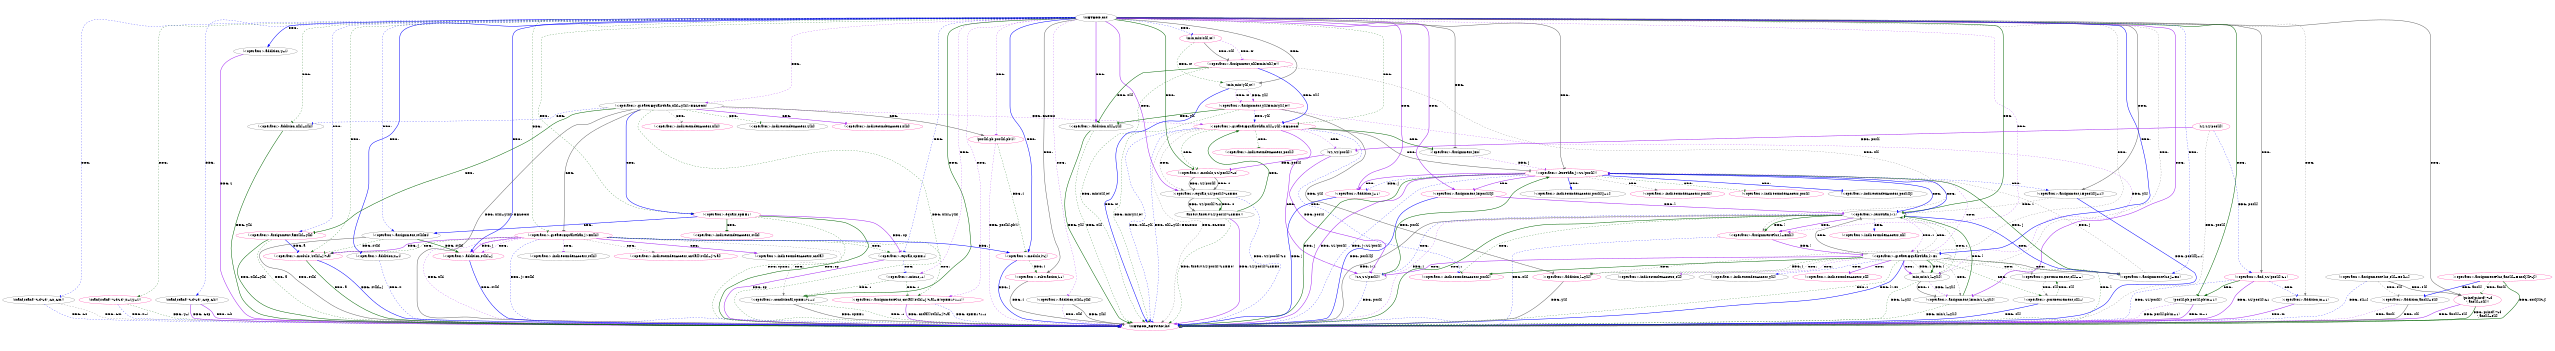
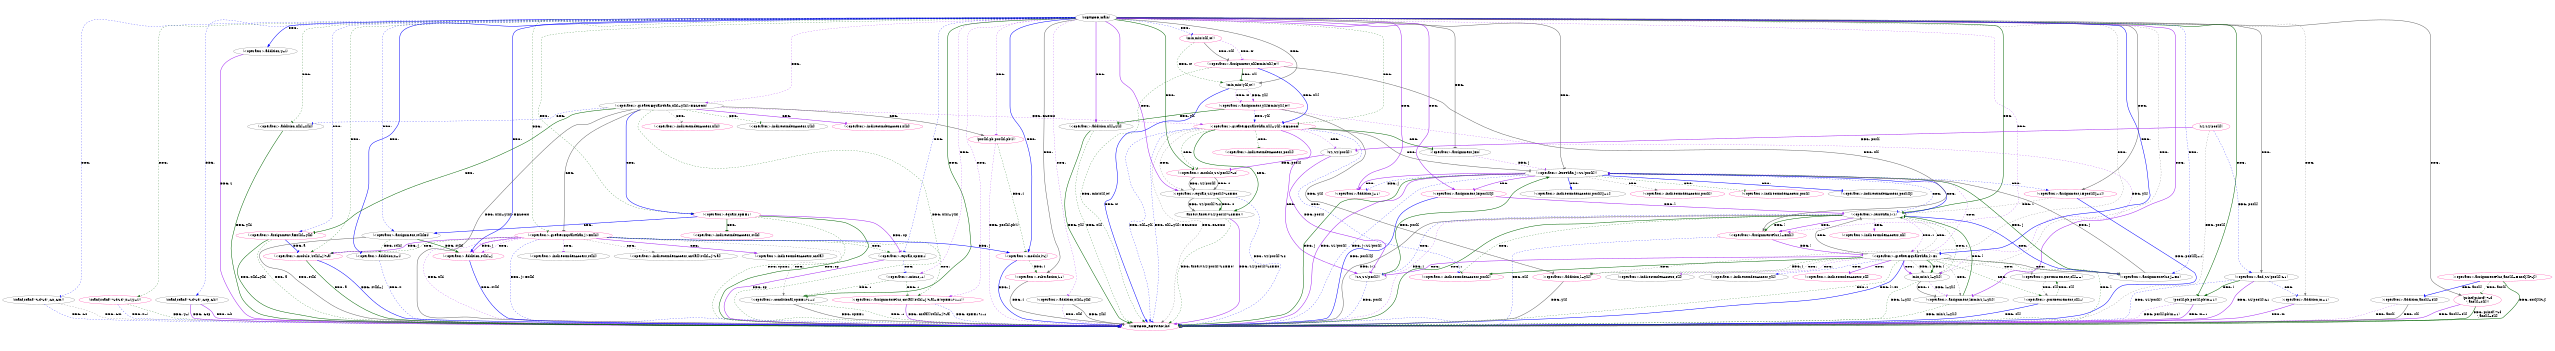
(1096, 18) -> (1096, 18)
(1143, 73) -> (1242, 74)
(1823, 146) -> (1823, 146)
(1708, 150) -> (1708, 150)
(1247, 161) -> (1230, 166)
(1567, 173) -> (1567, 173)
(1121, 176) -> none
(1838, 179) -> (1838, 179)
(1959, 183) -> (1959, 183)
(2070, 194) -> (2070, 194)
(1874, 225) -> (1874, 225)
(353, 247) -> (384, 244)
(676, 256) -> (676, 256)
(2261, 277) -> (2261, 277)
(2375, 277) -> none
(2229, 287) -> (2229, 287)
(1291, 294) -> none
